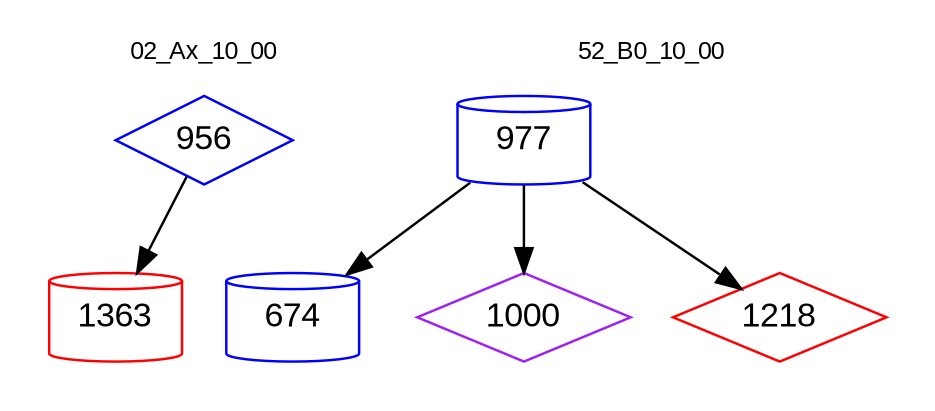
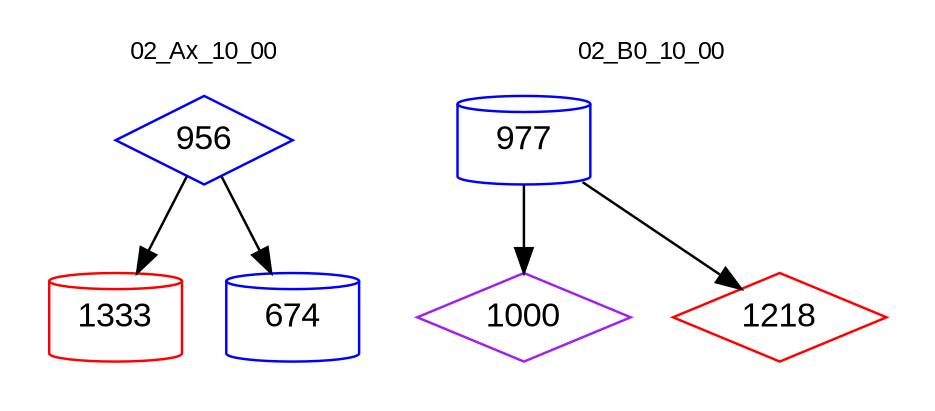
(652, 53) -> (652, 53)
(419, 221) -> (241, 214)
(116, 317) -> (116, 317)
